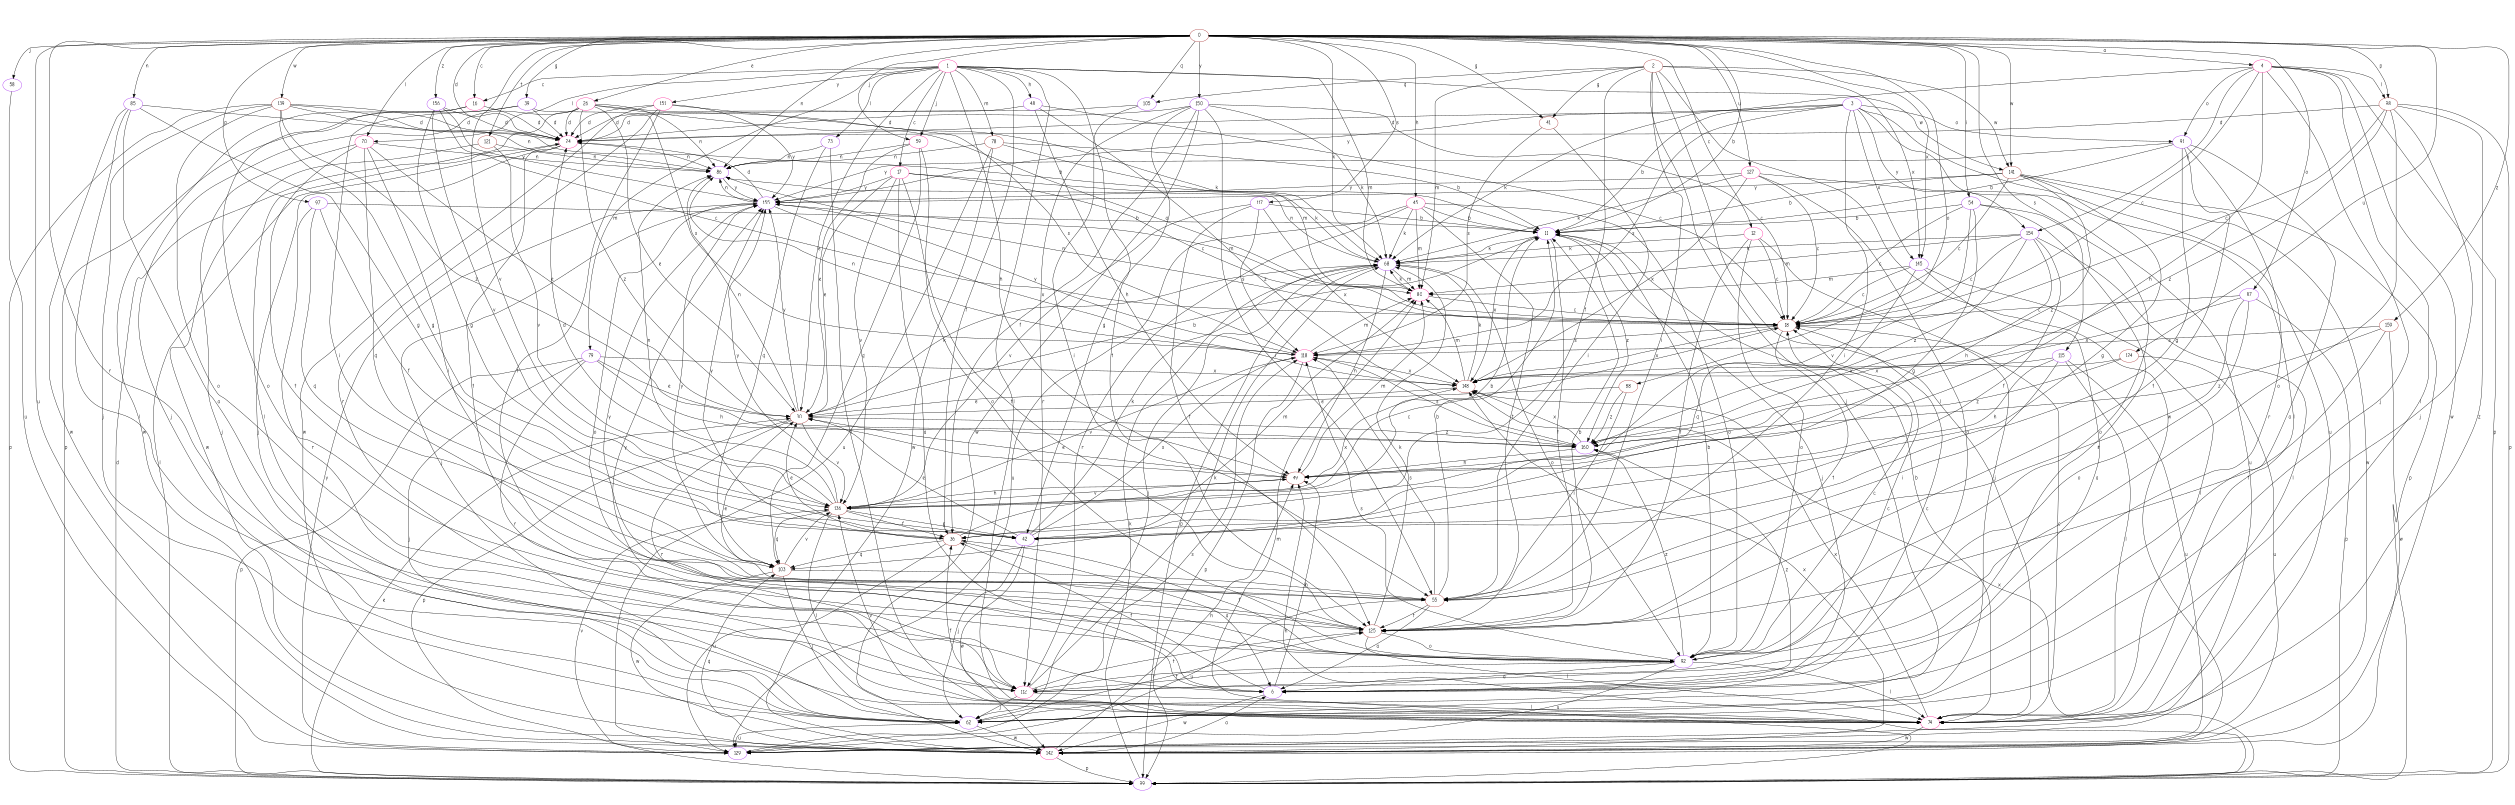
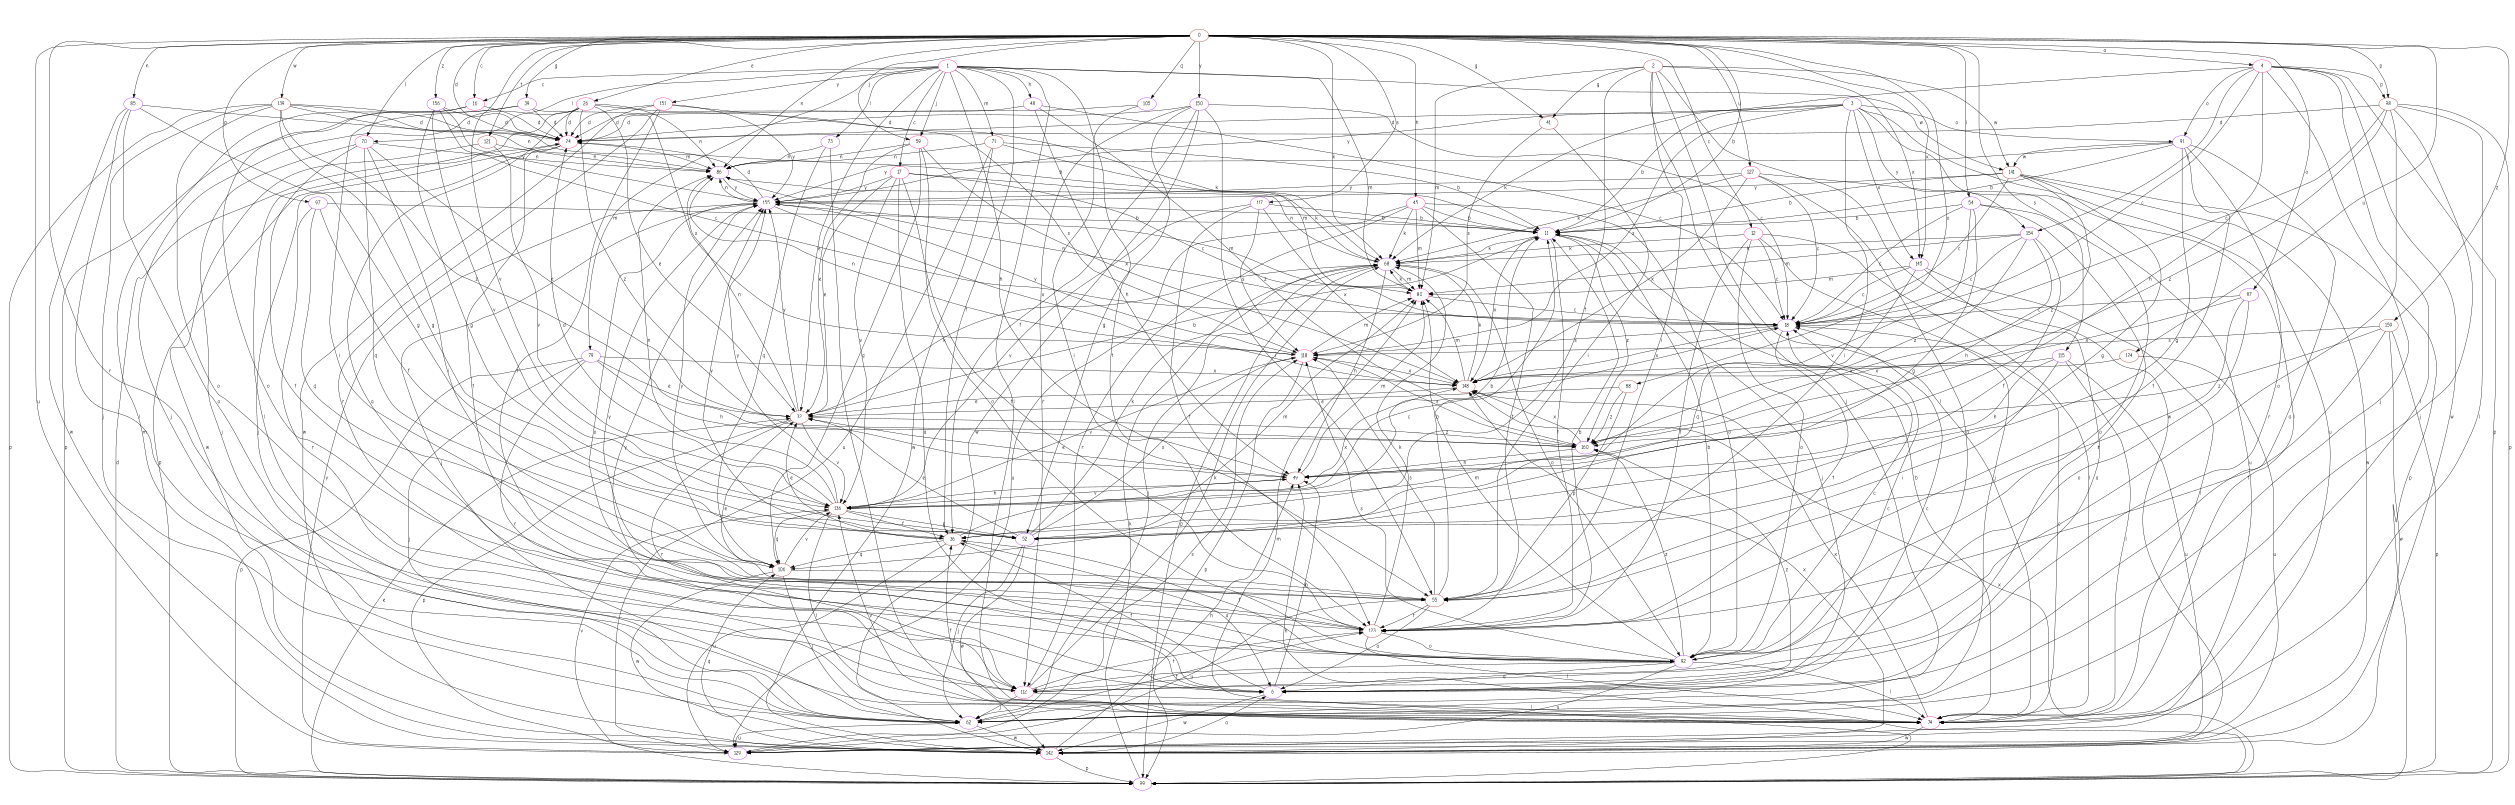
(1662, 38) -> (2092, 146)
(1401, 79) -> none
(12, 85) -> none
(2382, 85) -> (2382, 85)
(994, 142) -> (994, 142)
(1326, 147) -> none
(688, 157) -> (688, 157)
none -> (1155, 209)
(1183, 227) -> (550, 555)
none -> (1176, 289)
(1787, 325) -> (1787, 325)
(1872, 405) -> none
(799, 417) -> (799, 417)
(2479, 417) -> (2479, 417)
(145, 432) -> (145, 432)
(160, 463) -> (160, 463)
(2284, 493) -> (2067, 412)
(1574, 494) -> (1574, 494)
none -> (1491, 505)
(1025, 539) -> (1025, 539)
(782, 570) -> (782, 570)
(1372, 631) -> (1372, 631)
(2336, 767) -> (2436, 755)
